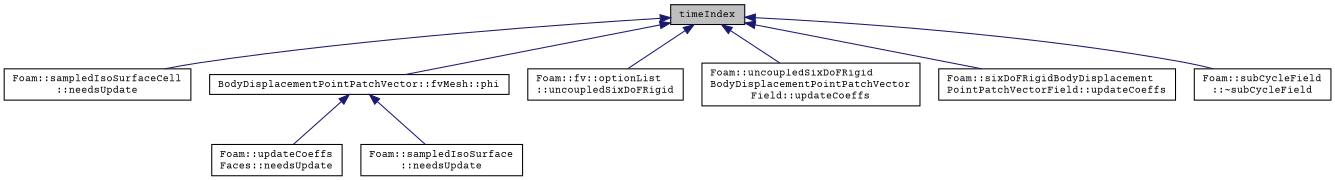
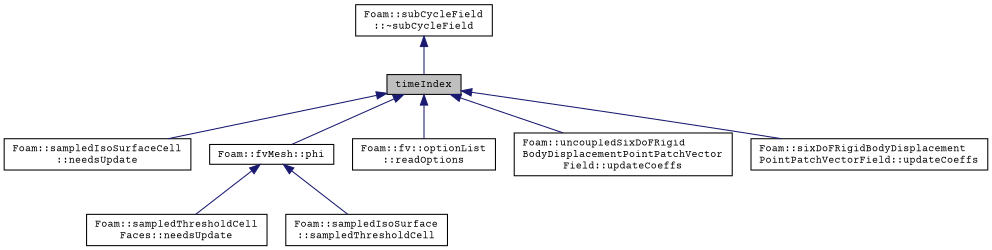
(985, 35) -> (424, 61)
(359, 84) -> (272, 154)
(605, 84) -> (424, 154)
(277, 160) -> (177, 230)
(442, 160) -> (367, 230)
